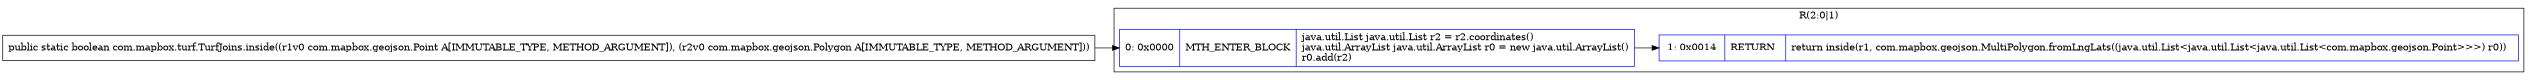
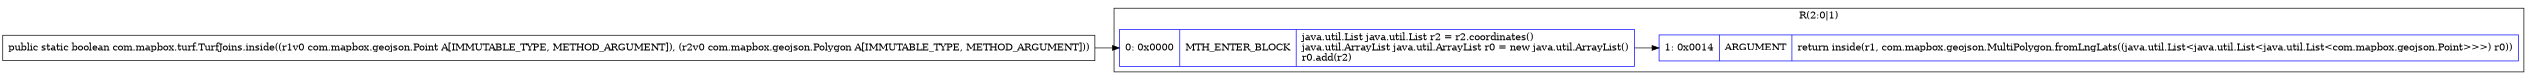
(1753, 48) -> (1756, 48)
